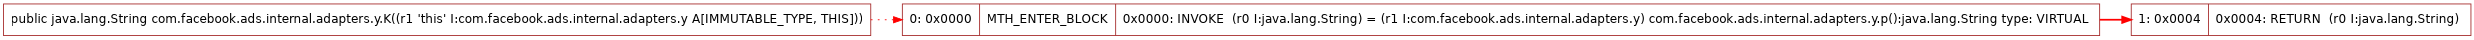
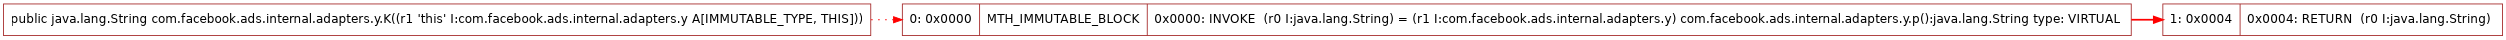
(1048, 19) -> (1063, 19)
